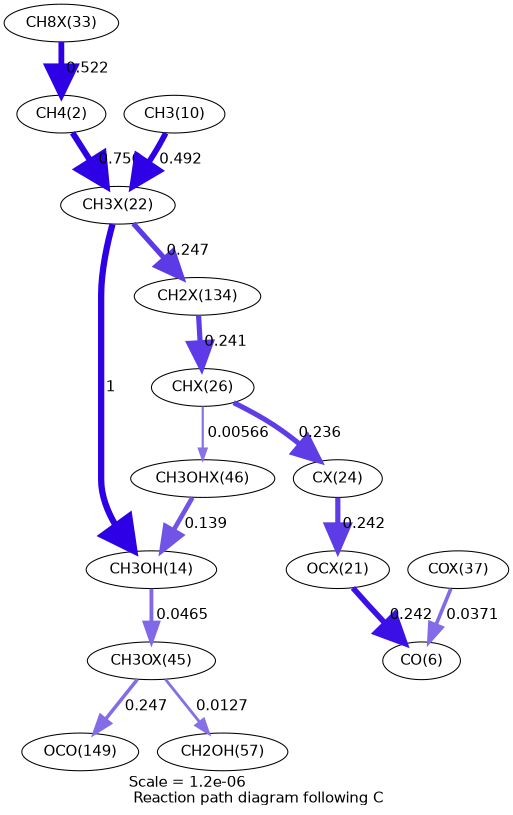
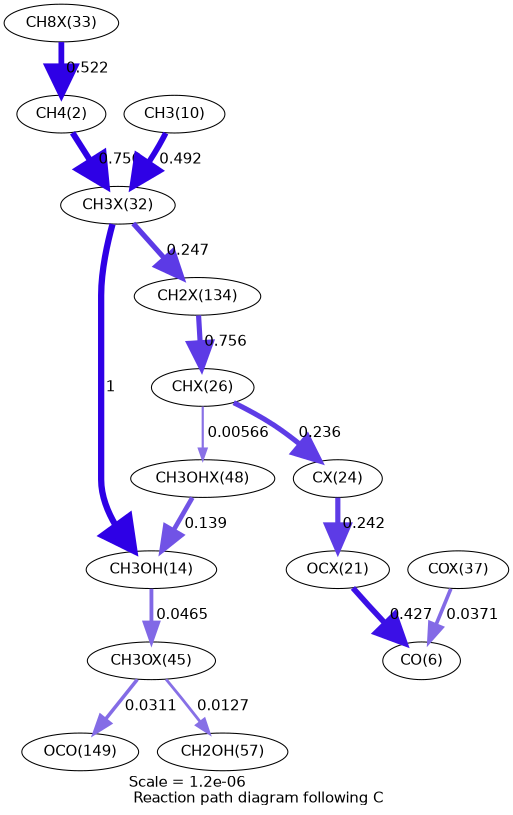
(118, 205) -> (118, 205)
(224, 342) -> (224, 342)
(203, 479) -> (203, 479)
(409, 615) -> (409, 615)
(144, 706) -> (149, 706)
